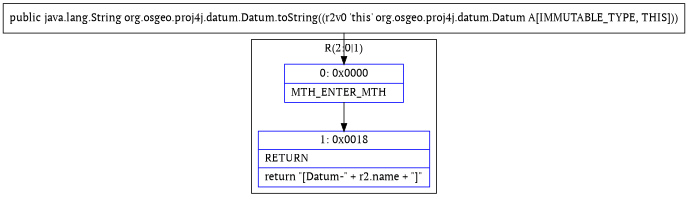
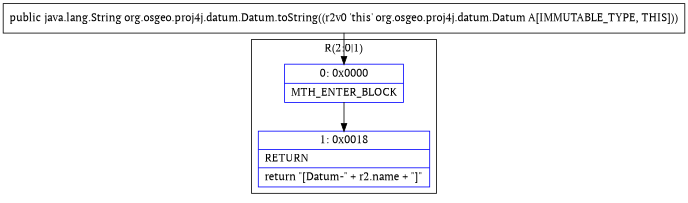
(339, 92) -> (344, 92)
